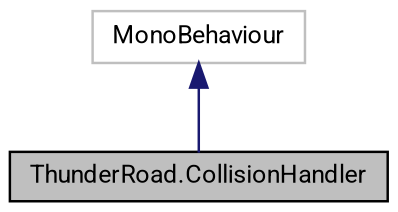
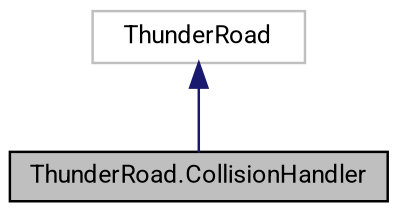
(199, 37) -> (199, 37)
